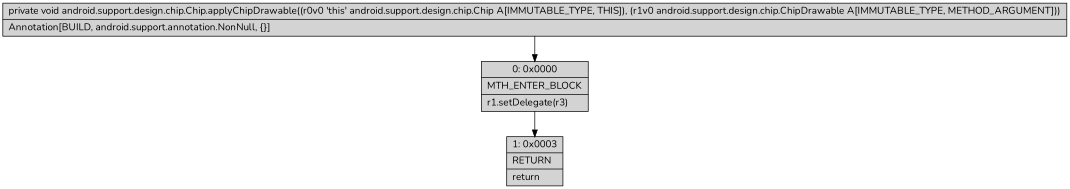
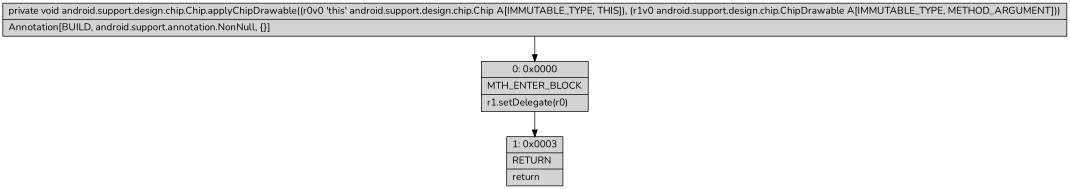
(528, 103) -> (528, 103)
